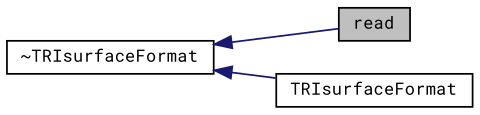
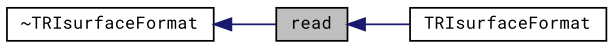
(254, 75) -> (388, 24)
